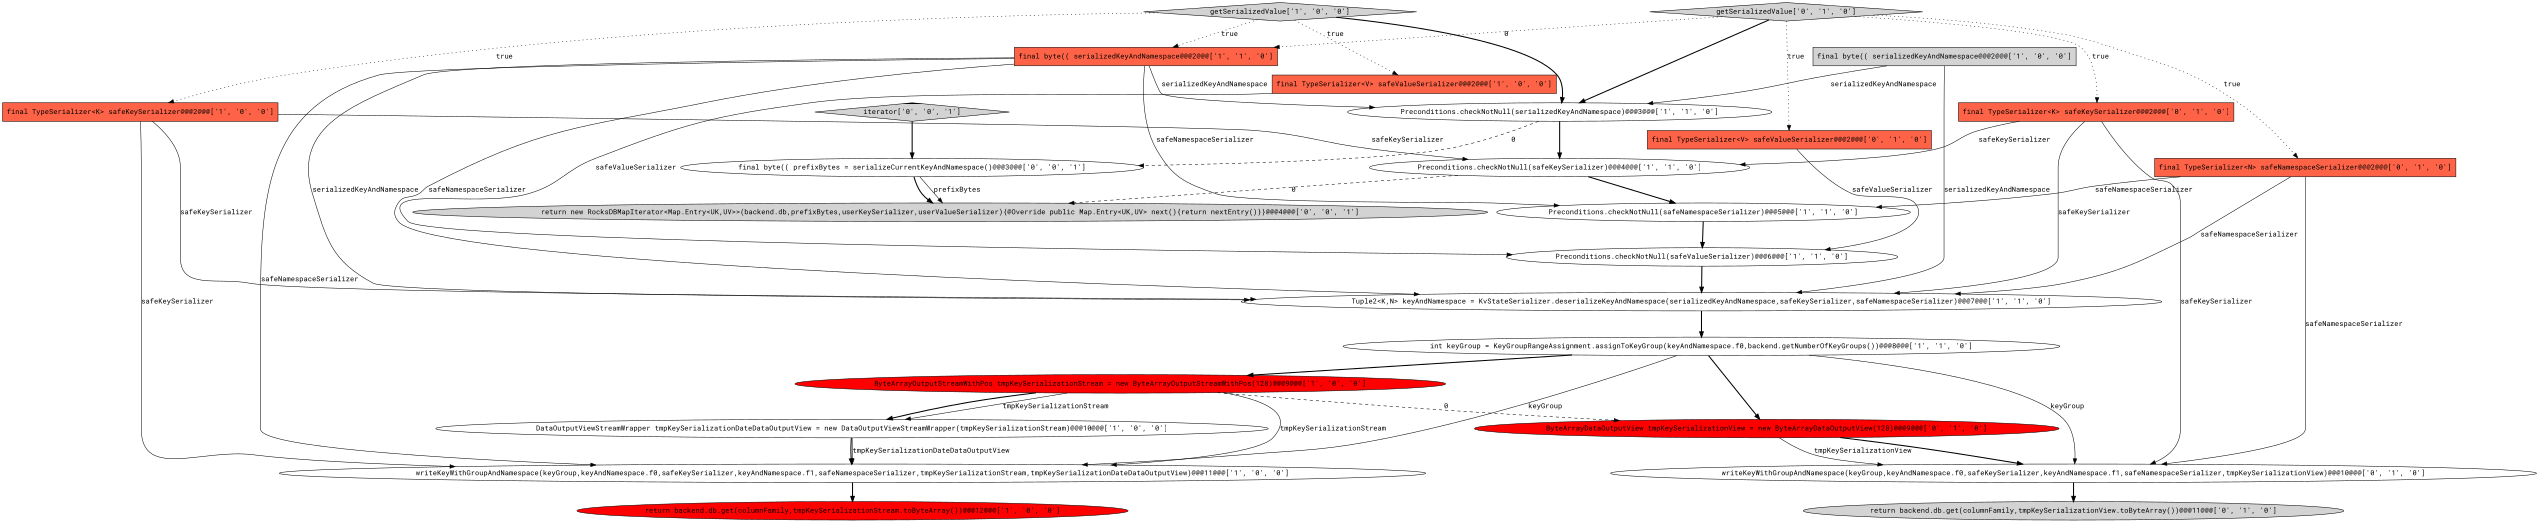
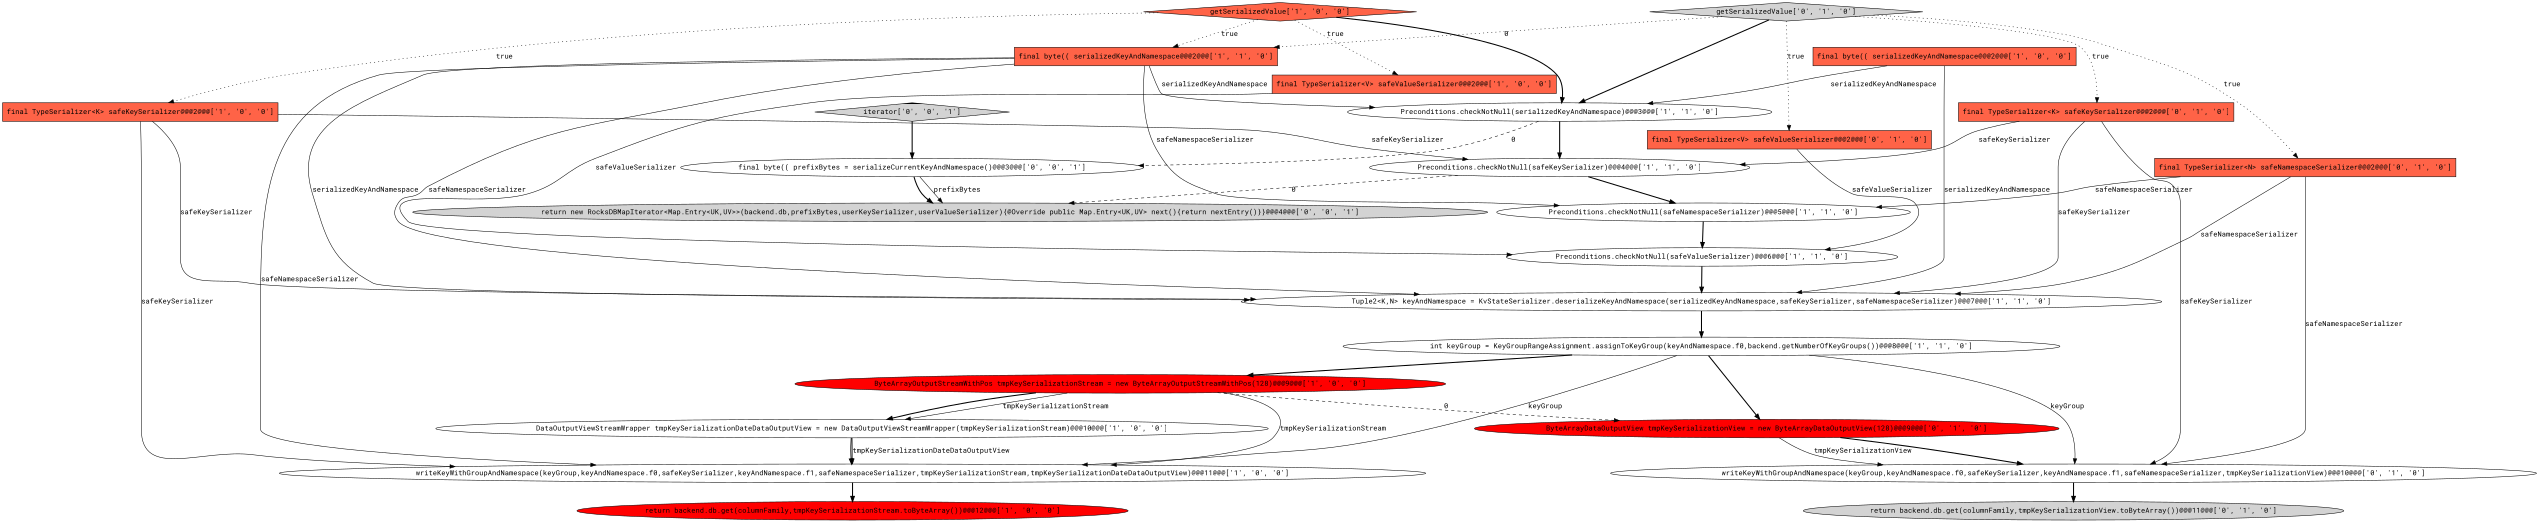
(1280, 12) -> (1280, 12)
(1945, 57) -> (1945, 57)
